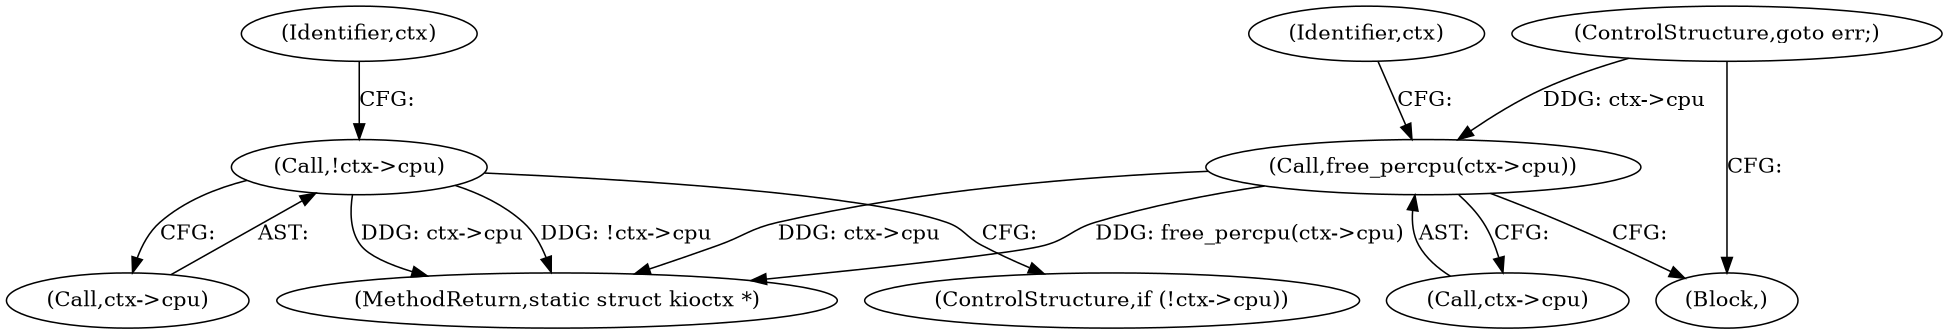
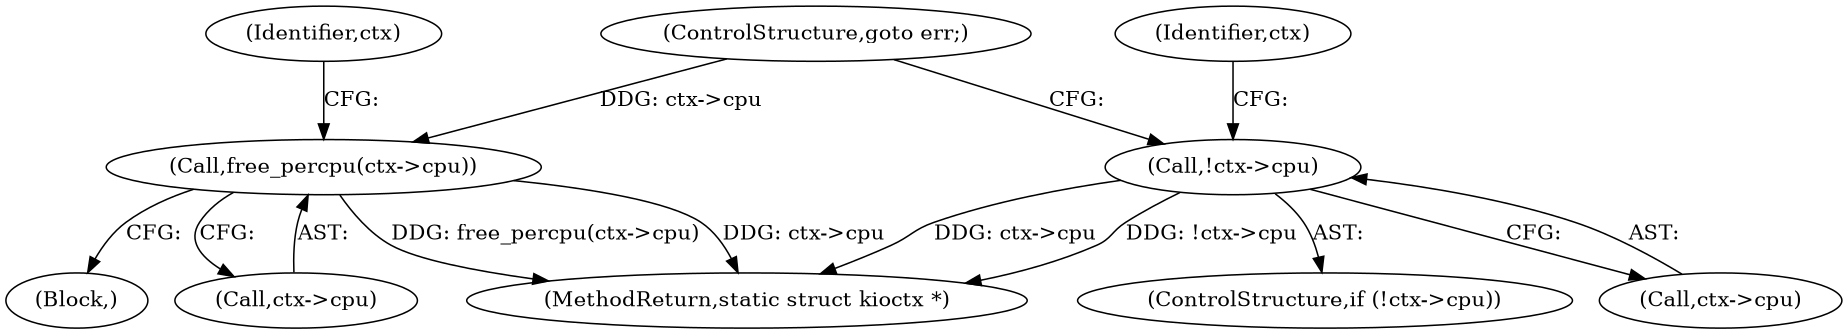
(1727, 159) -> (1021, 99)
(1013, 234) -> (1342, 234)
